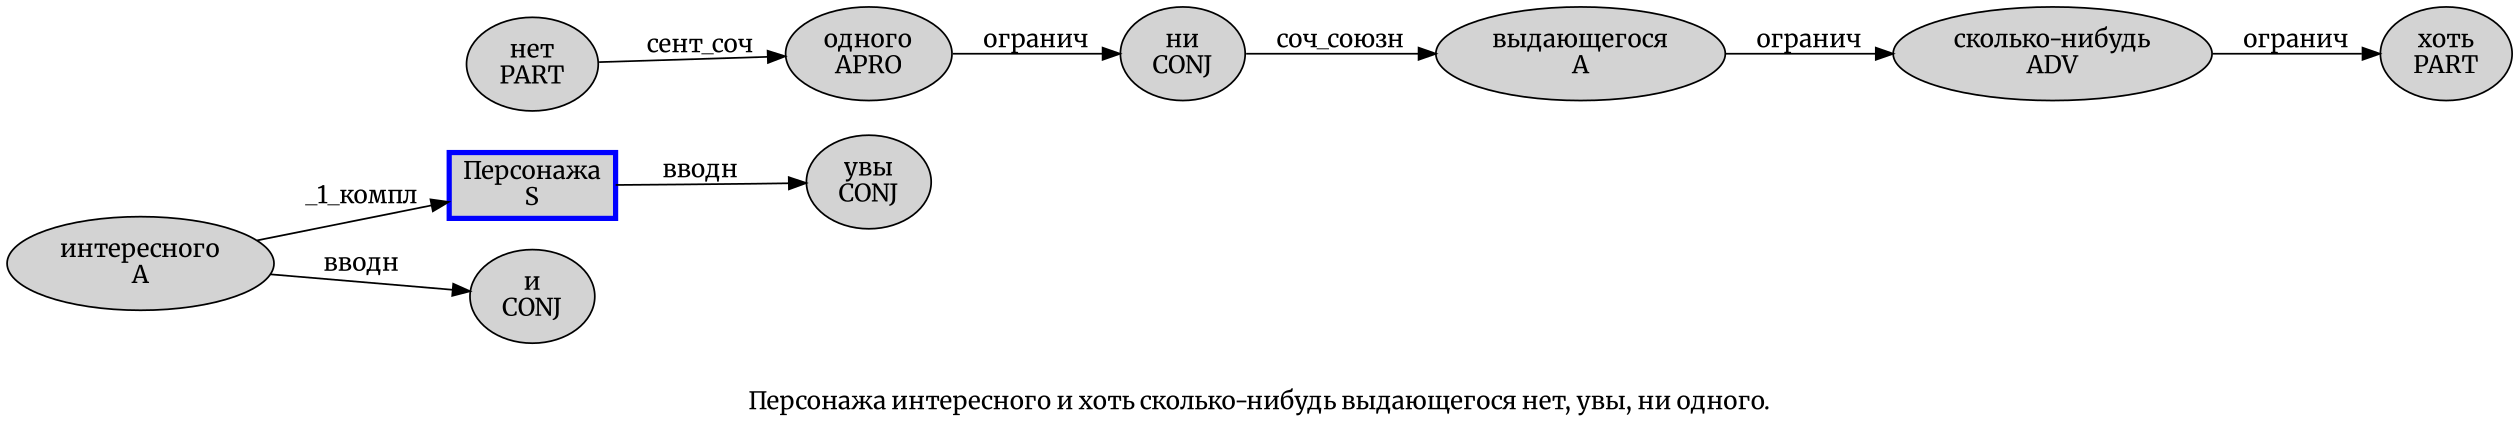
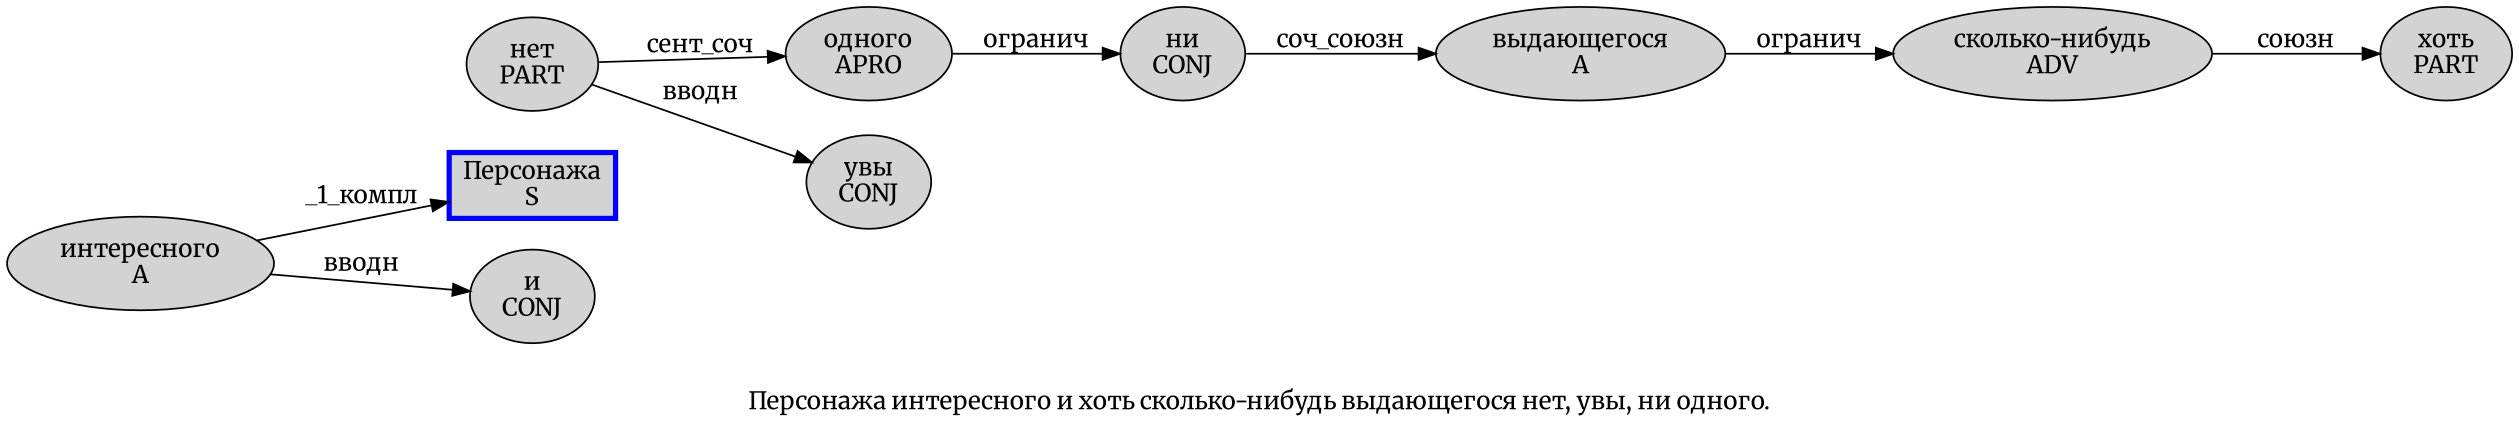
(2296, 41) -> (2296, 41)
(702, 184) -> (694, 121)
